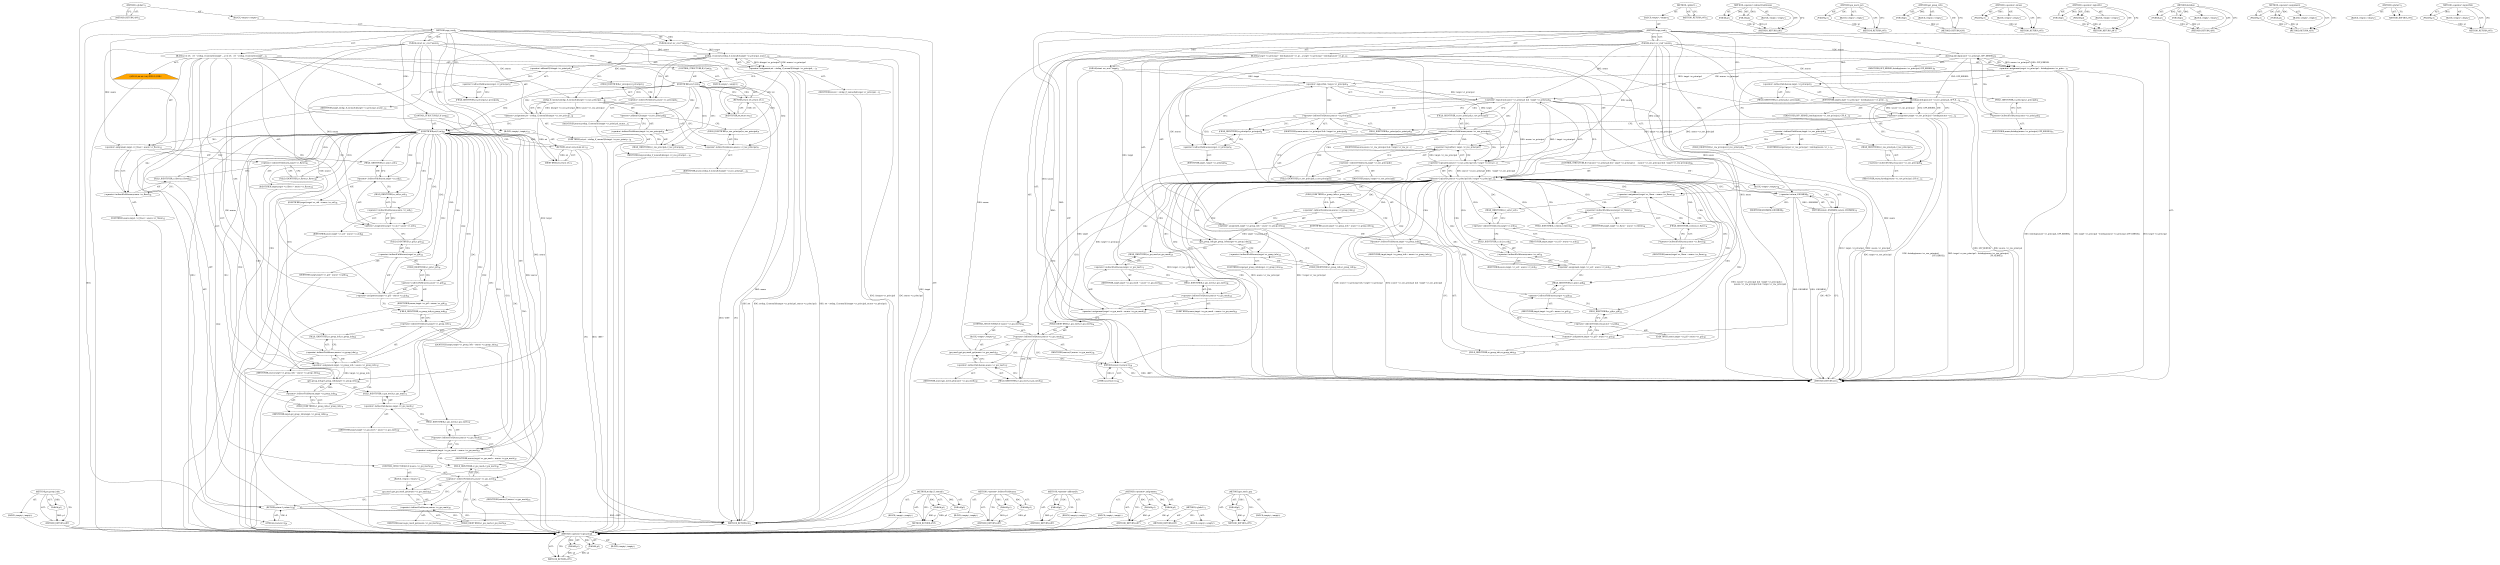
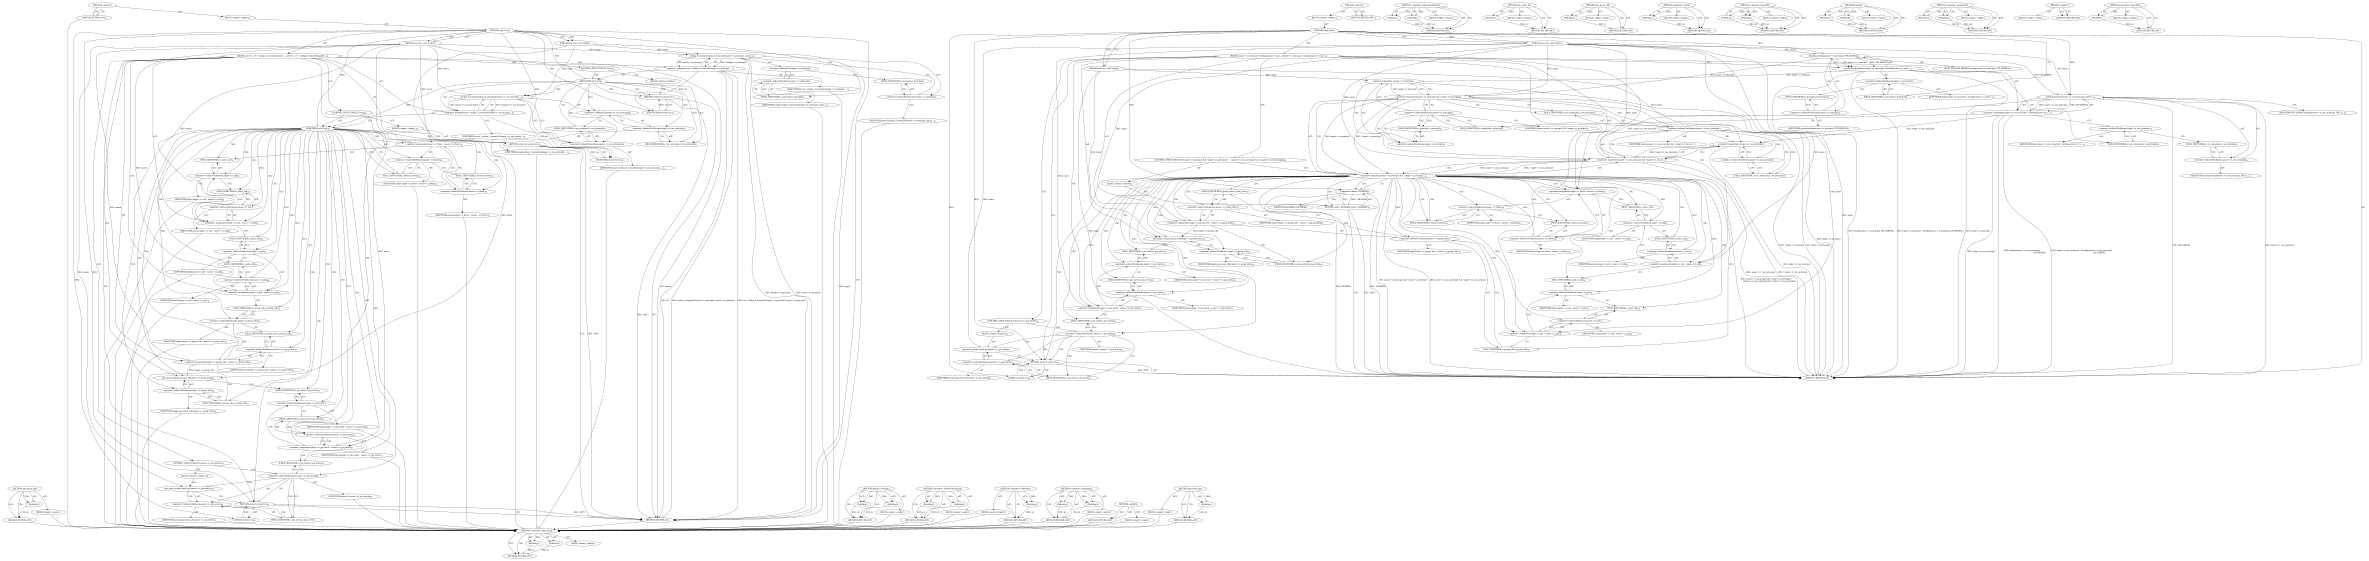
(146, 77) -> none
(1207, 163) -> none
(1373, 179) -> none
